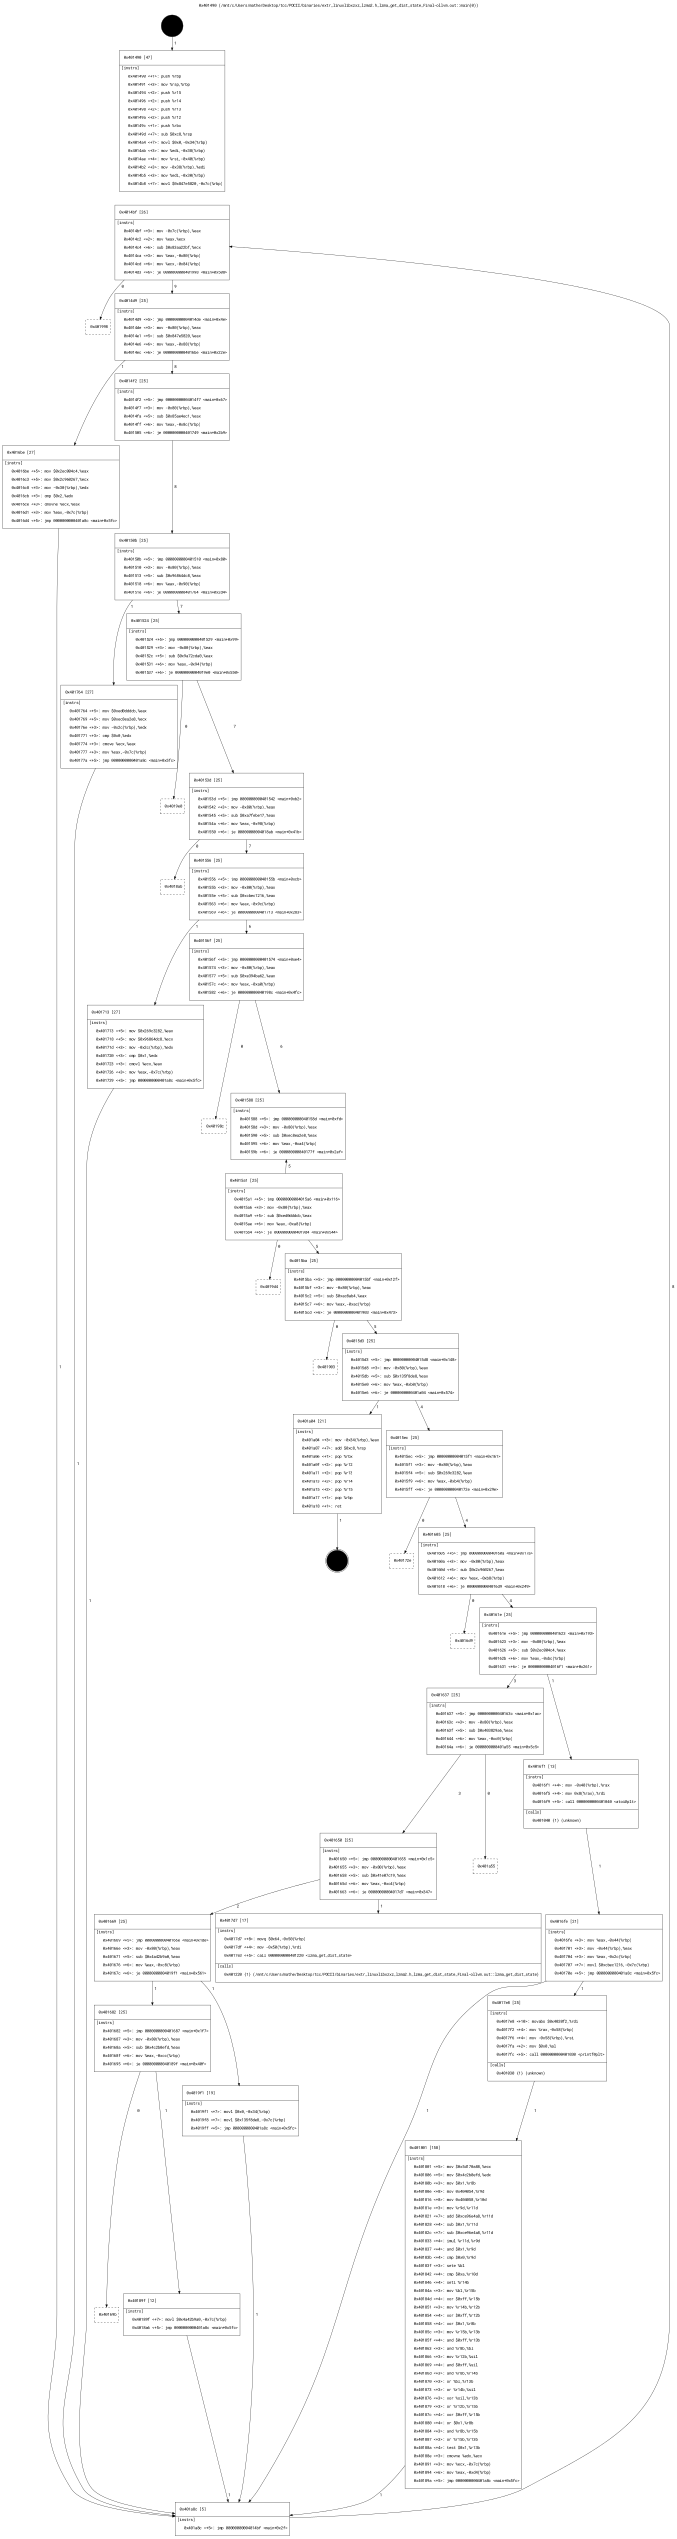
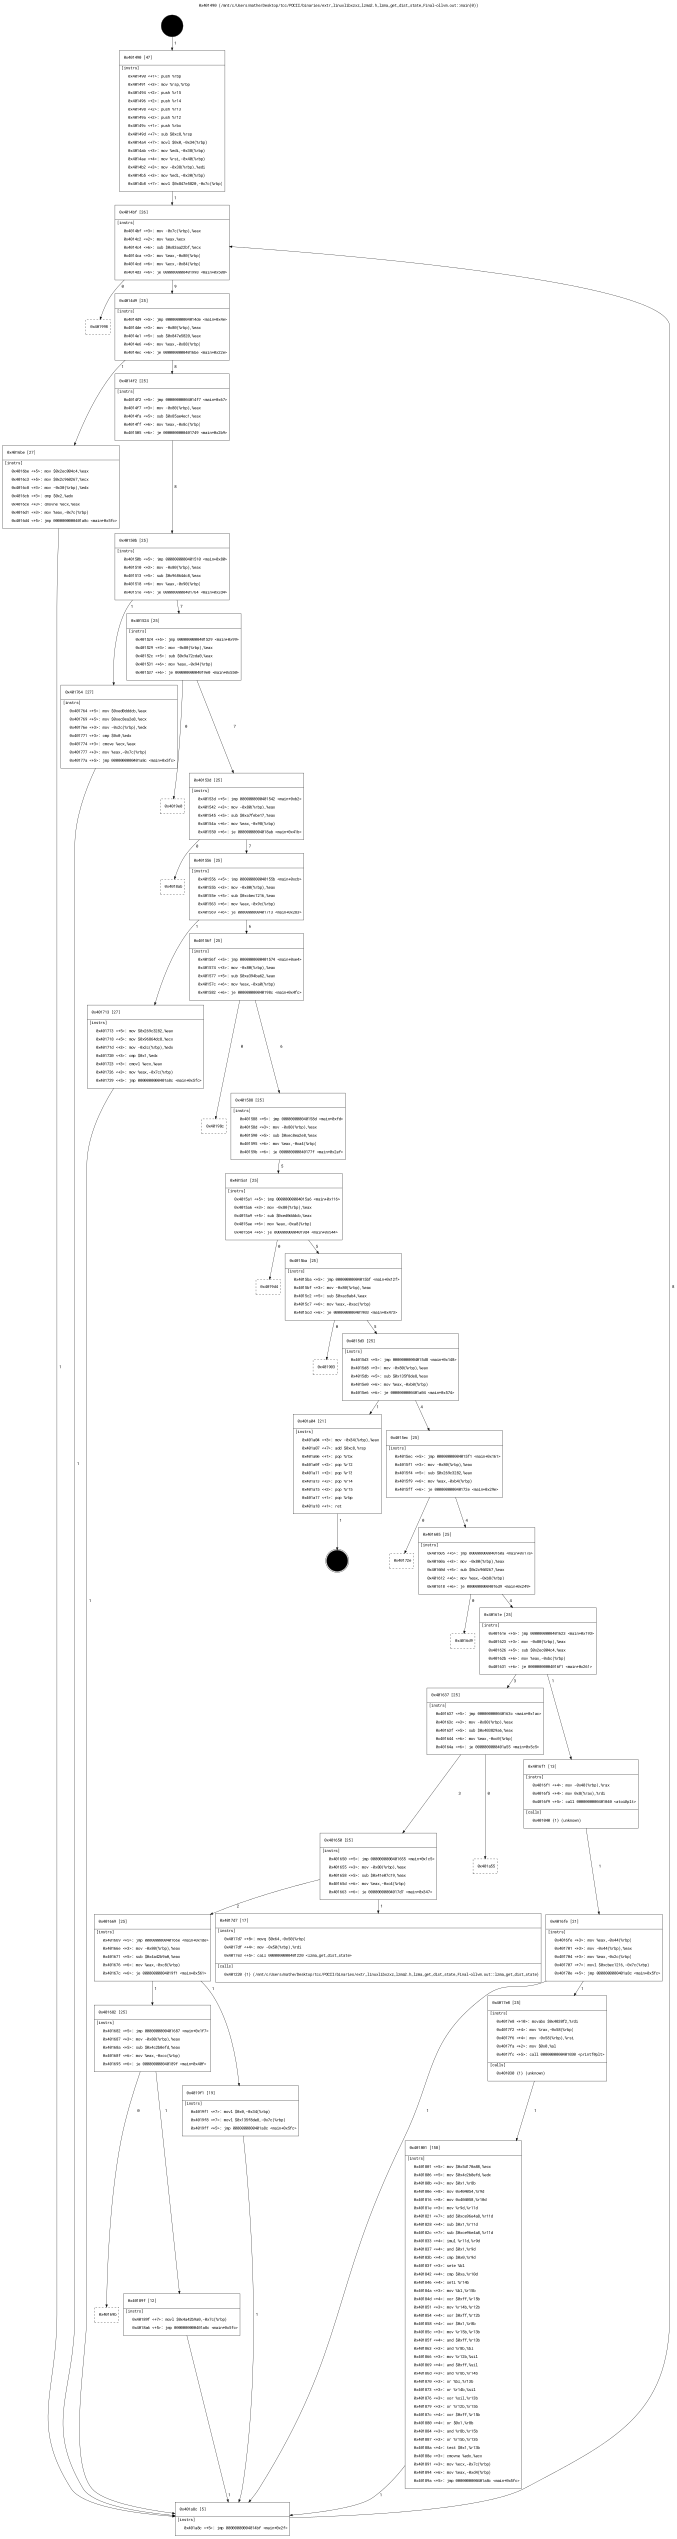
none -> (172, 197)
(286, 1168) -> (279, 1165)
